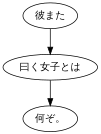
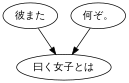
(50, 89) -> (83, 38)
